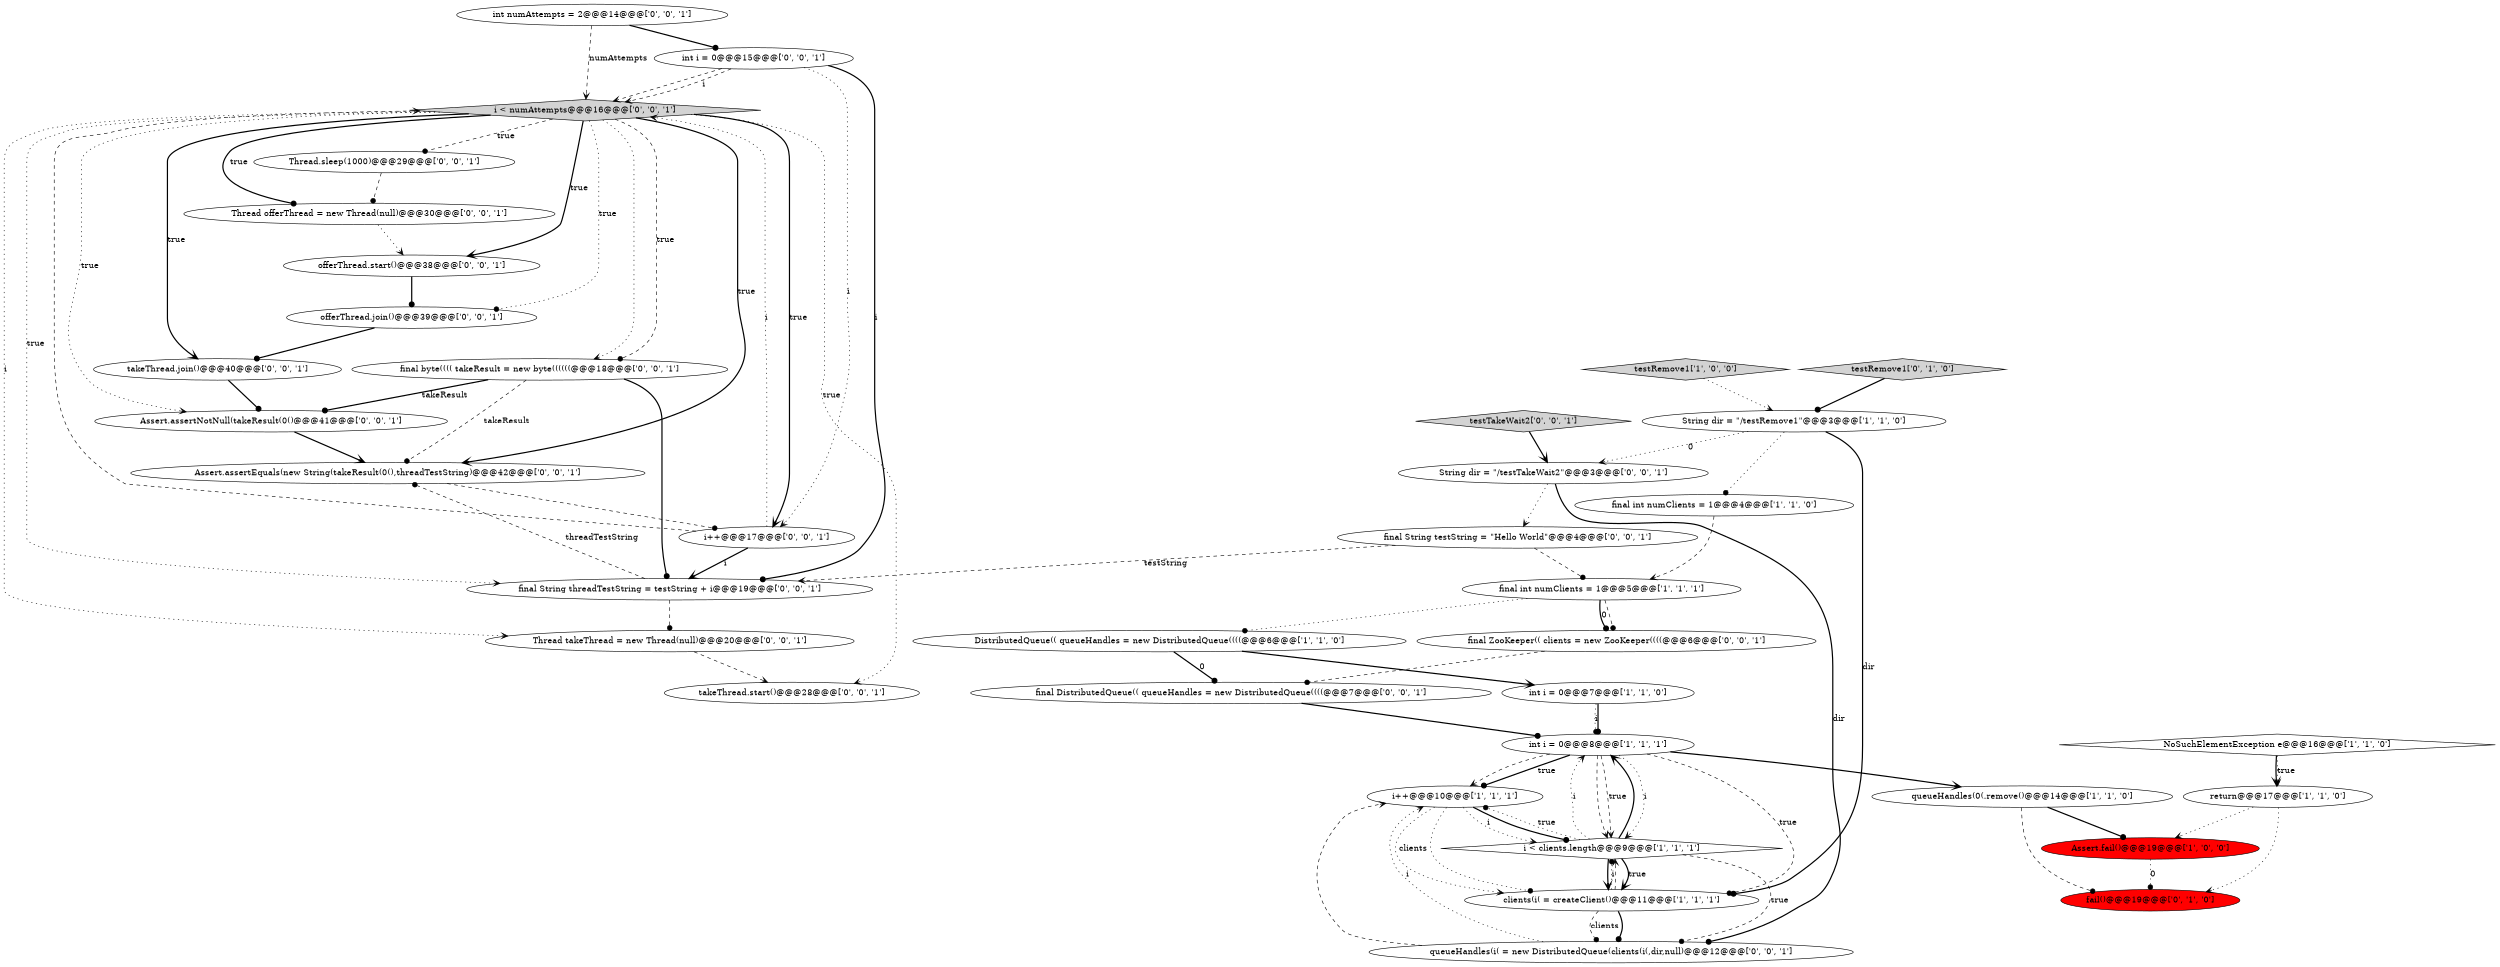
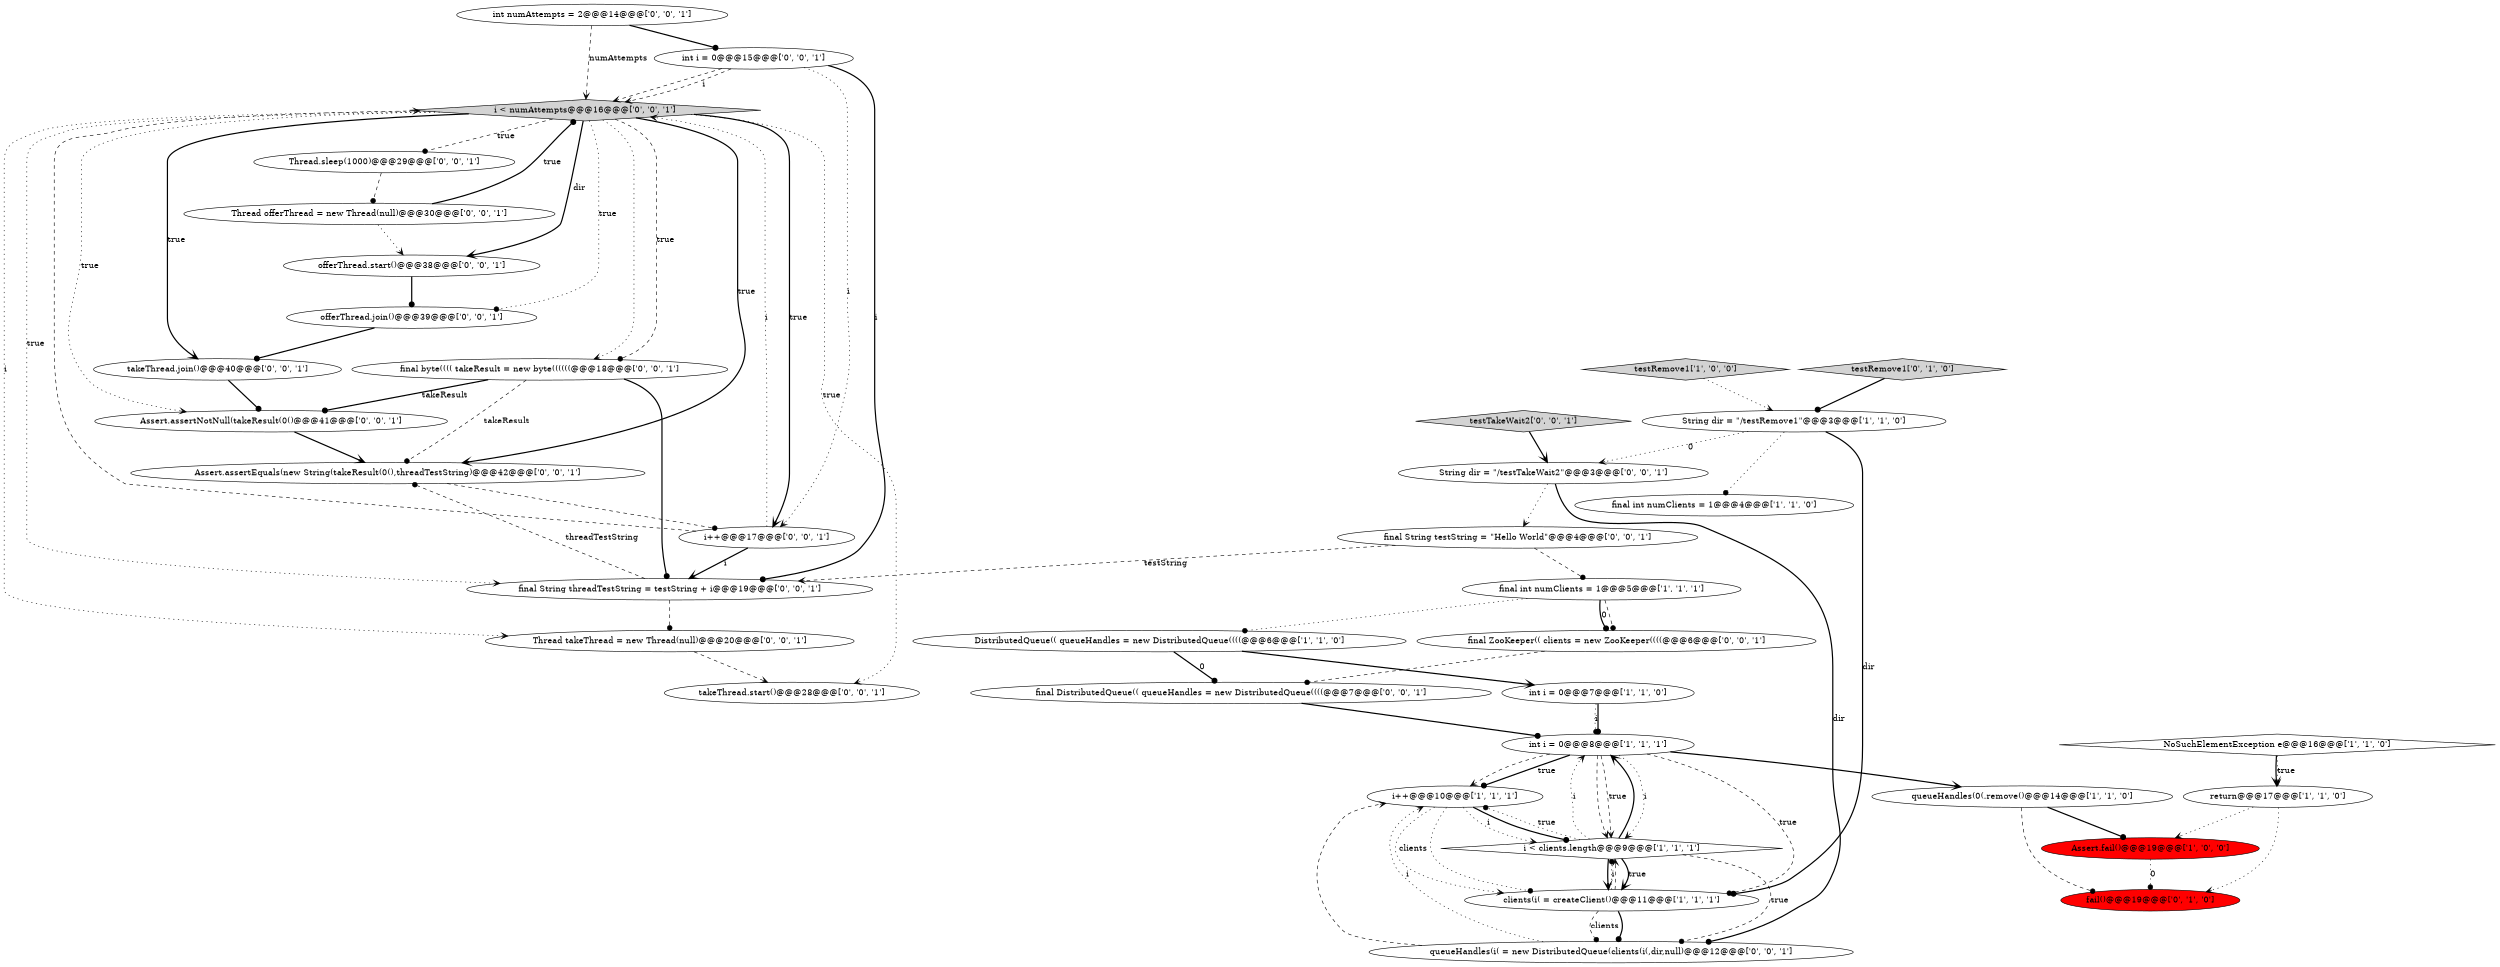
(310, 131) -> (510, 178)
(579, 188) -> (579, 188)
(1695, 556) -> none
